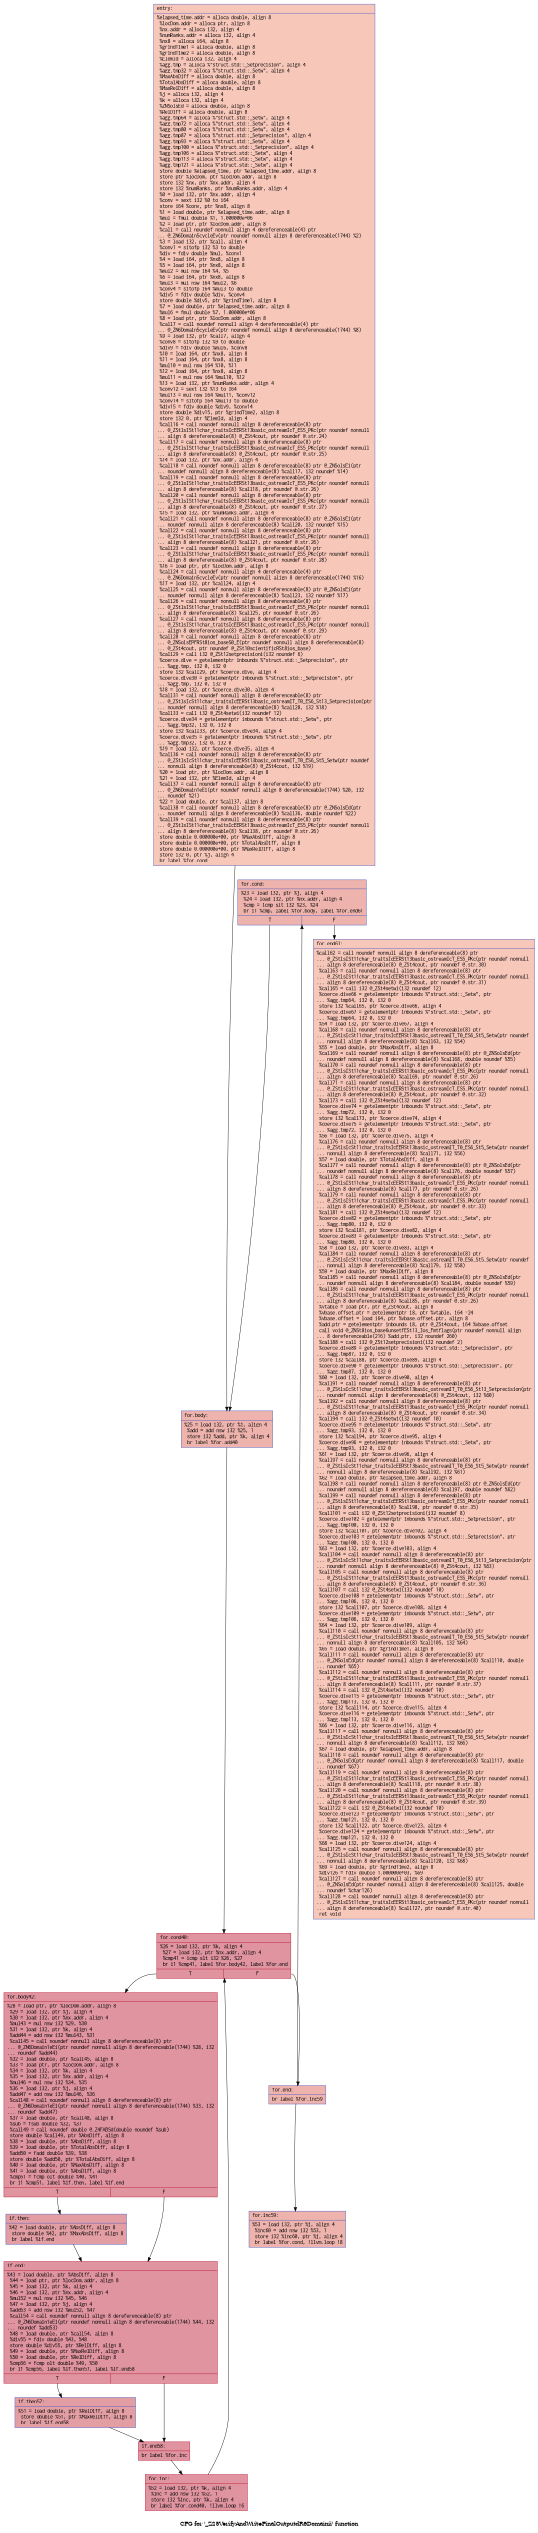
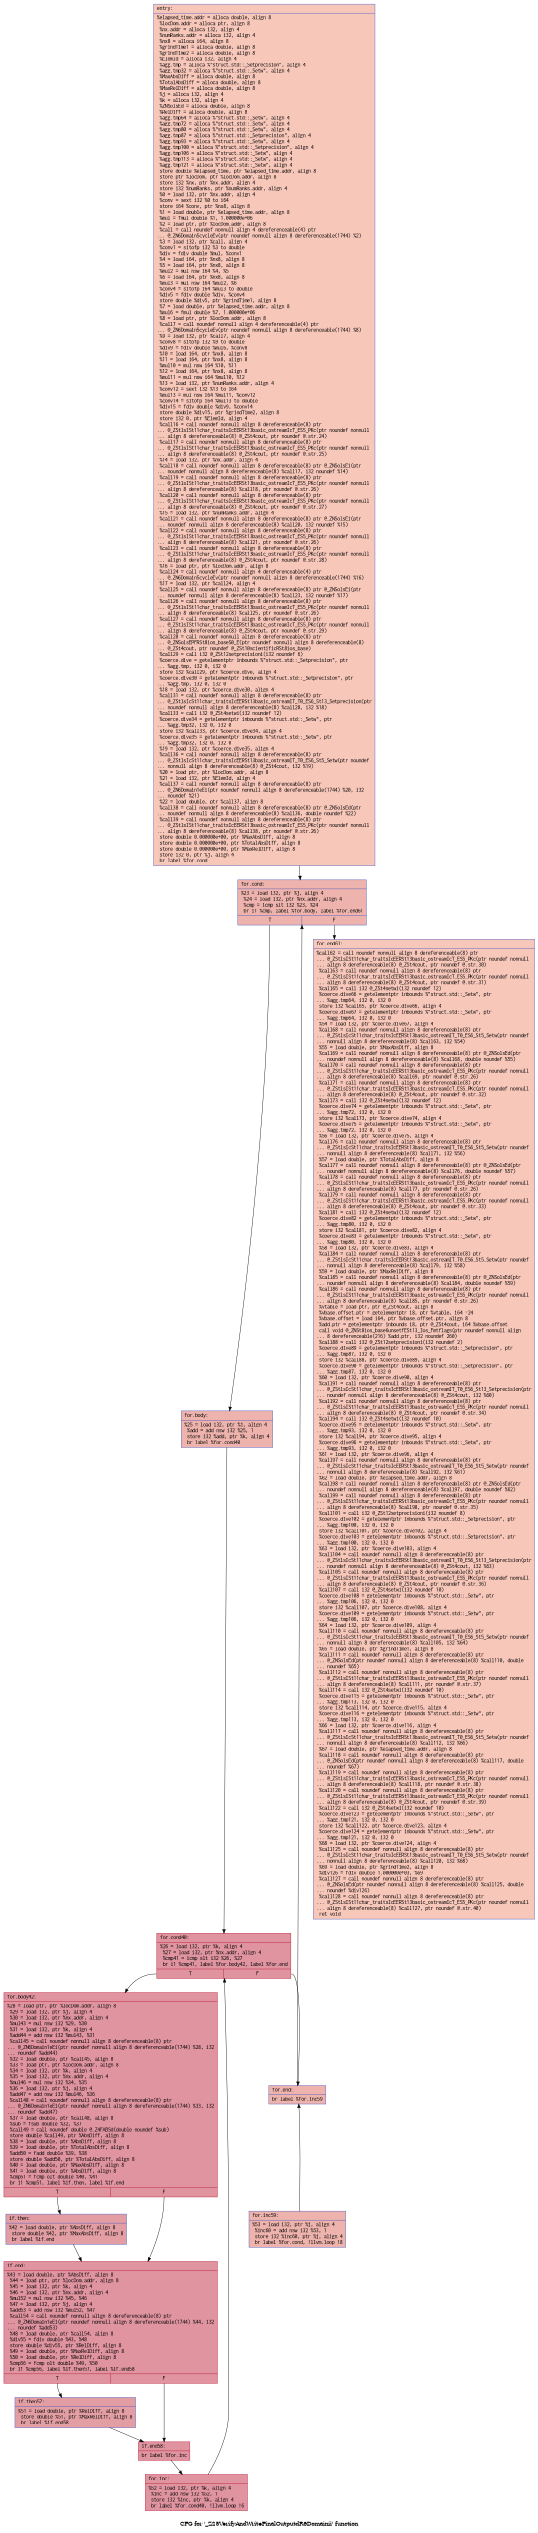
(228, 1136) -> (300, 871)
(211, 1443) -> (212, 1443)
(344, 1891) -> (343, 1891)
(295, 2156) -> (300, 2160)
